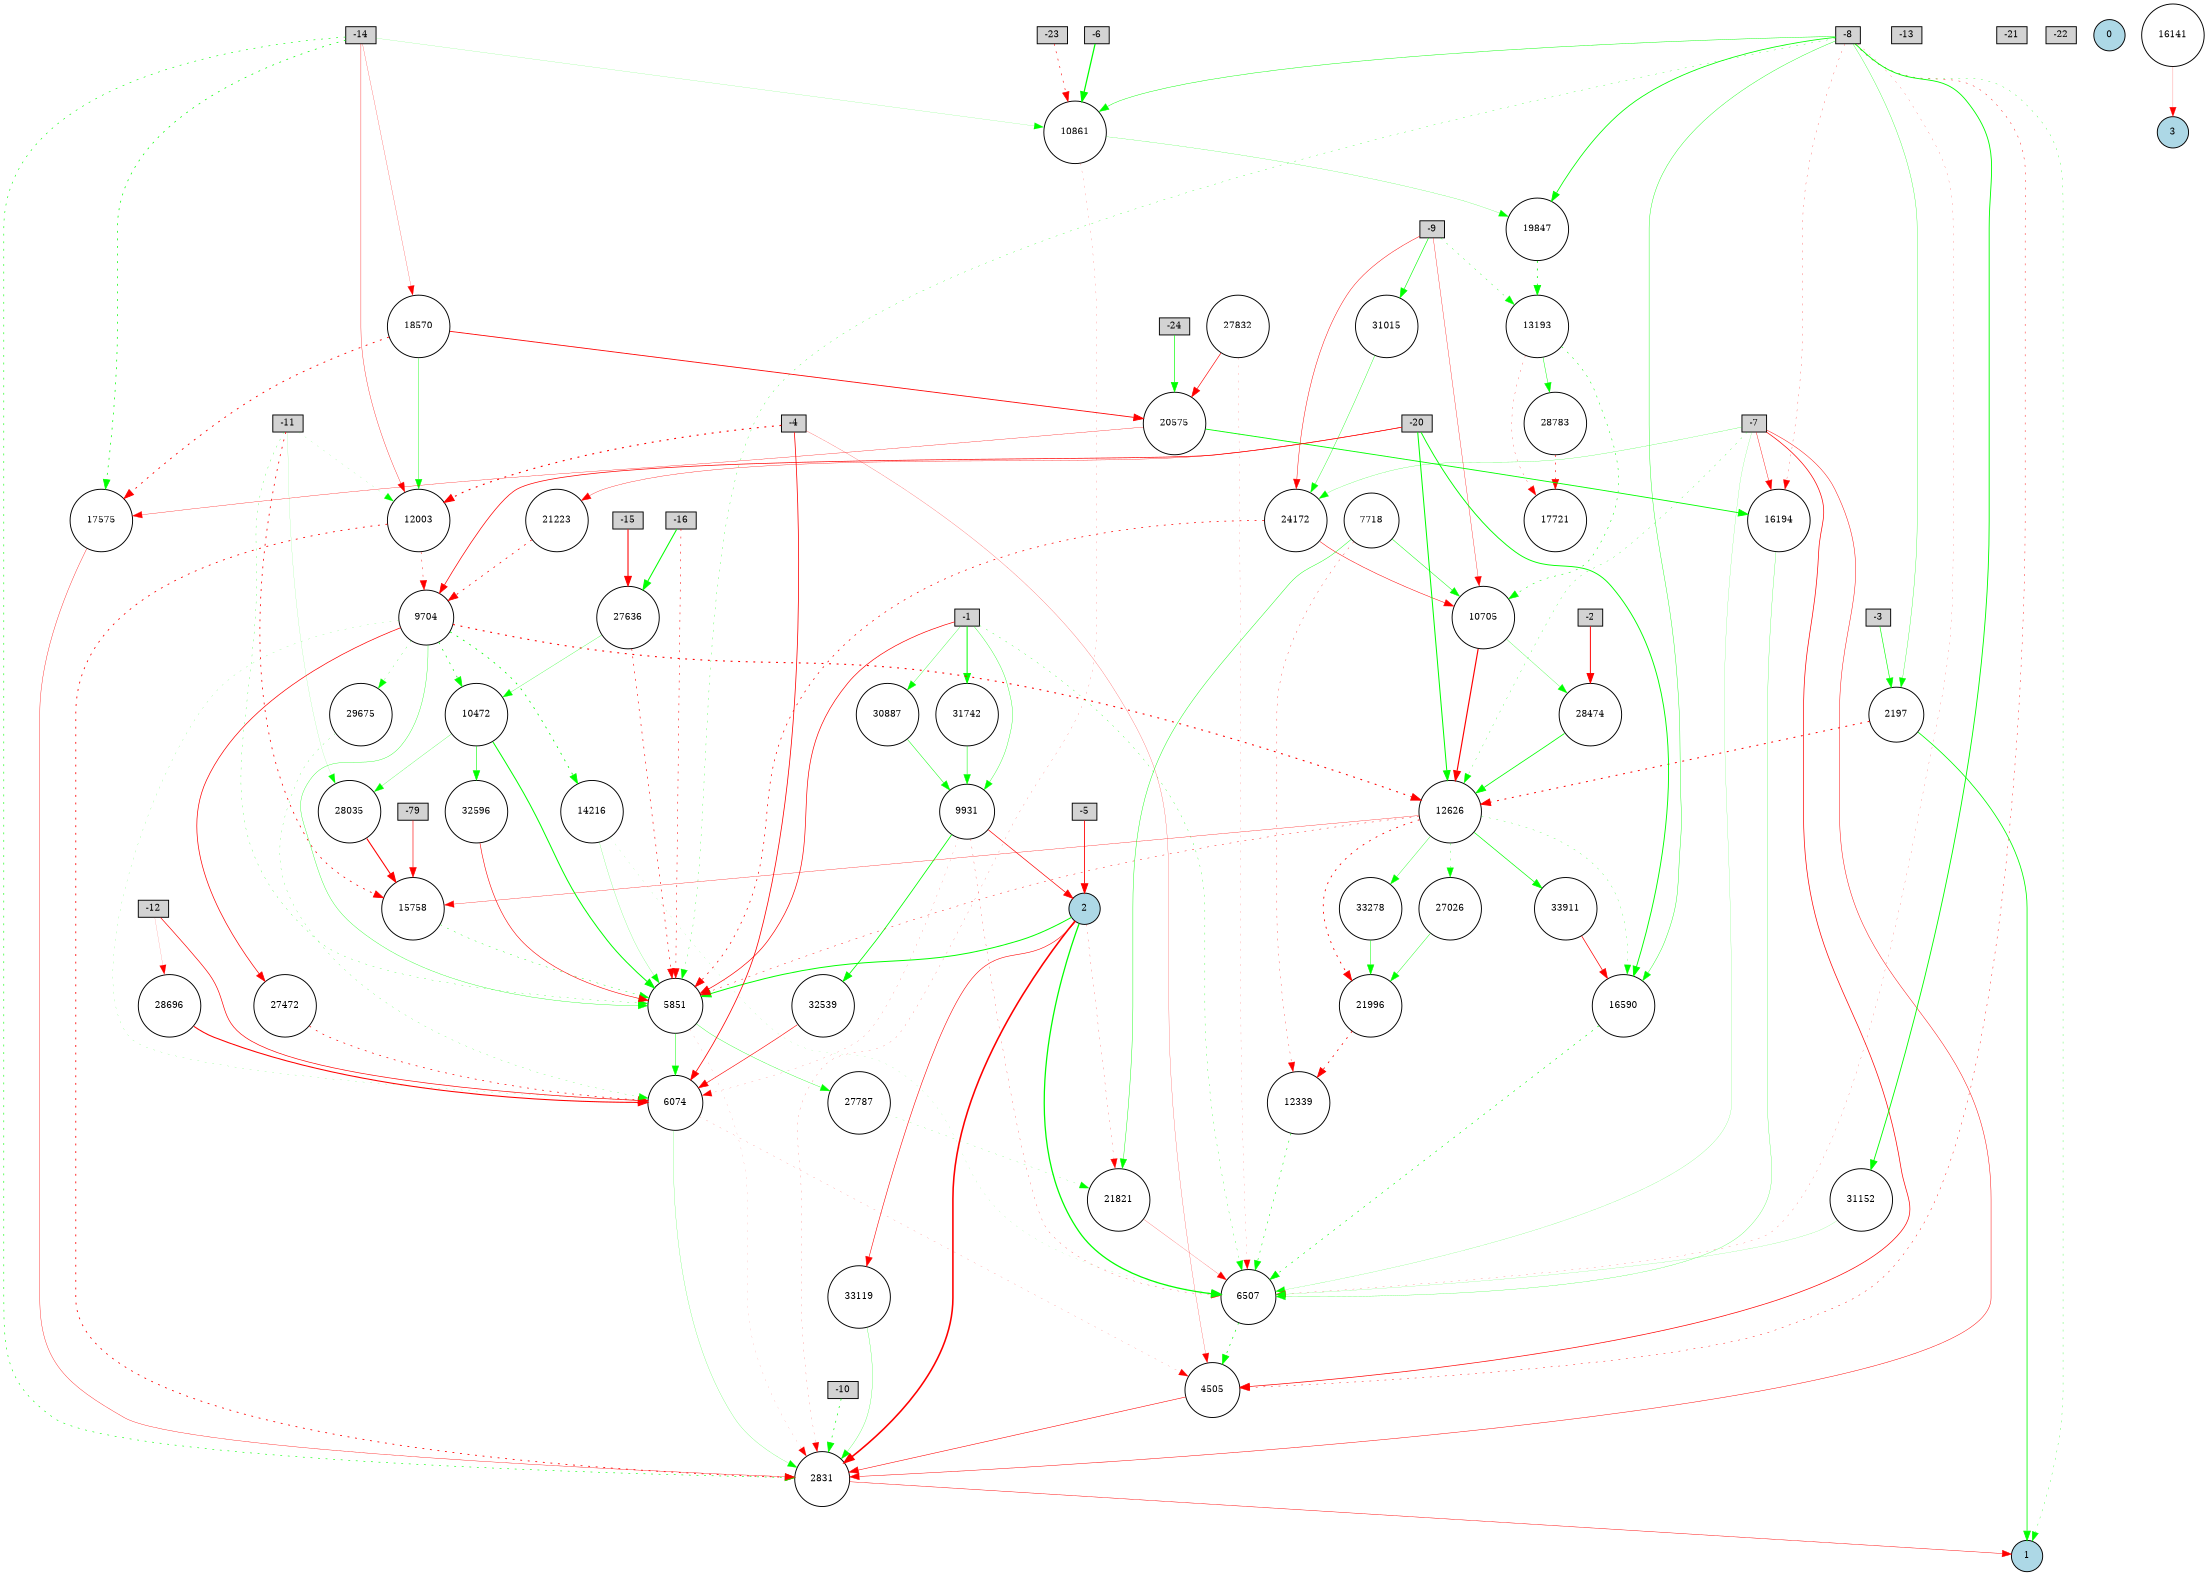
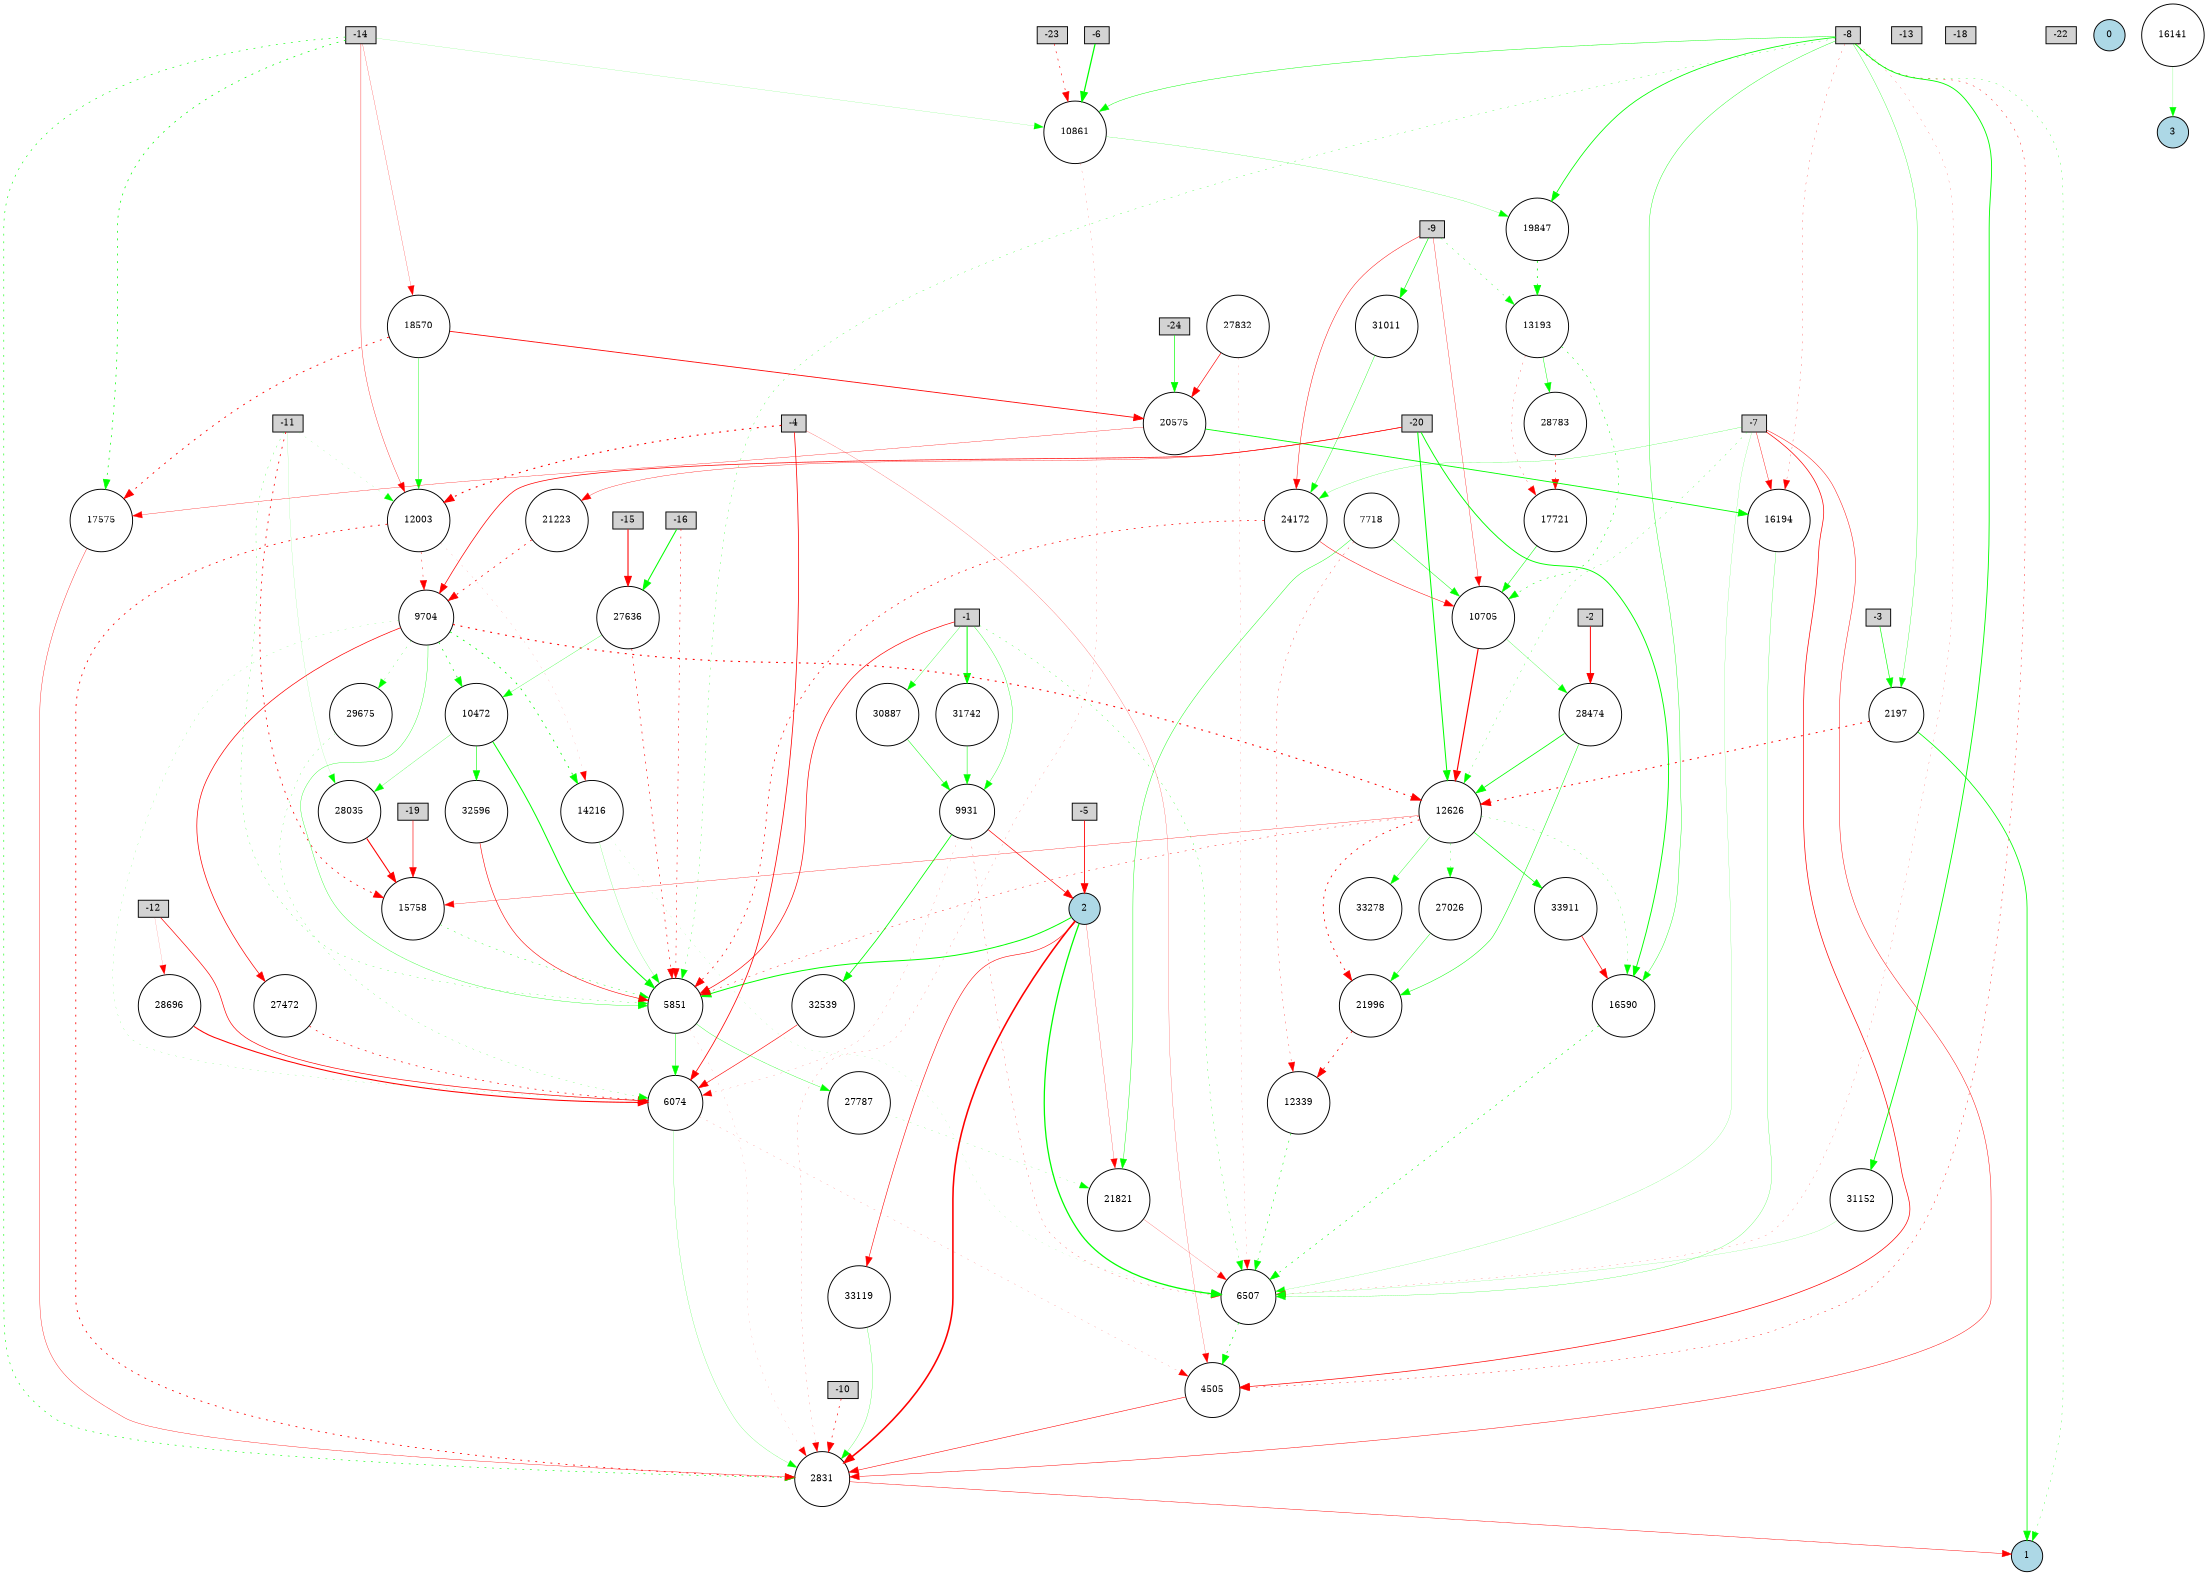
none -> (1961, 35)
(2012, 35) -> none
(2173, 87) -> (2173, 87)
(1387, 326) -> (1387, 326)
none -> (1522, 565)
none -> (528, 648)
(413, 812) -> (413, 812)
(1371, 952) -> (1518, 888)
(1100, 1042) -> (1100, 1042)
(836, 1421) -> (836, 1421)
